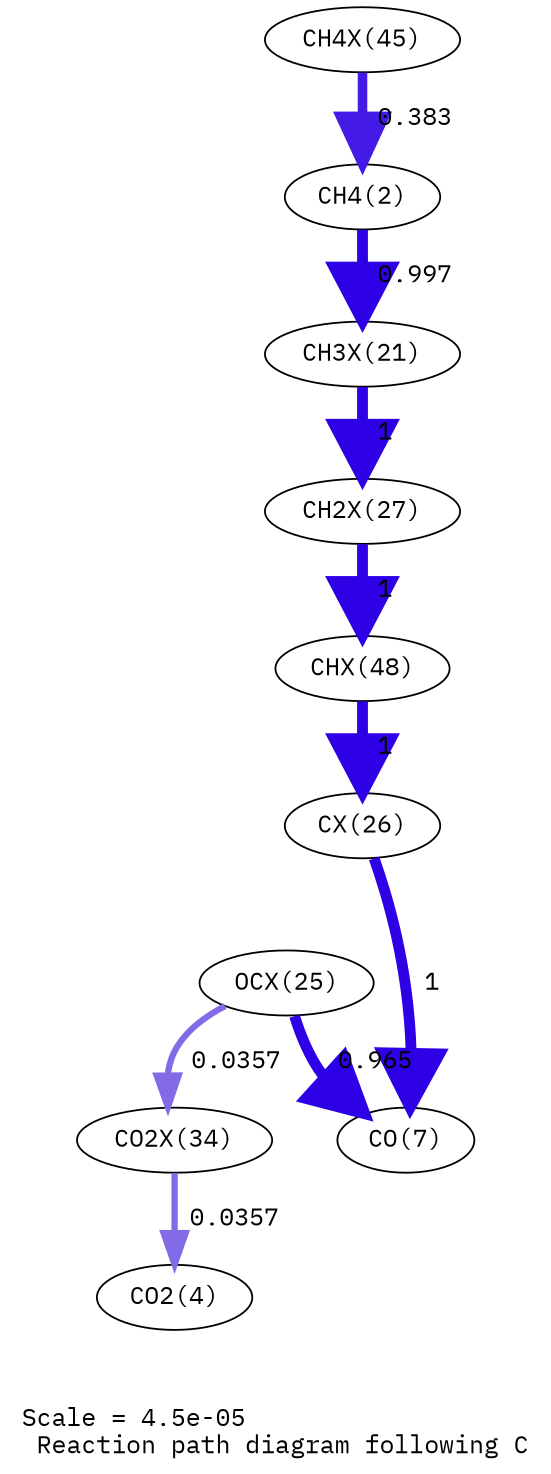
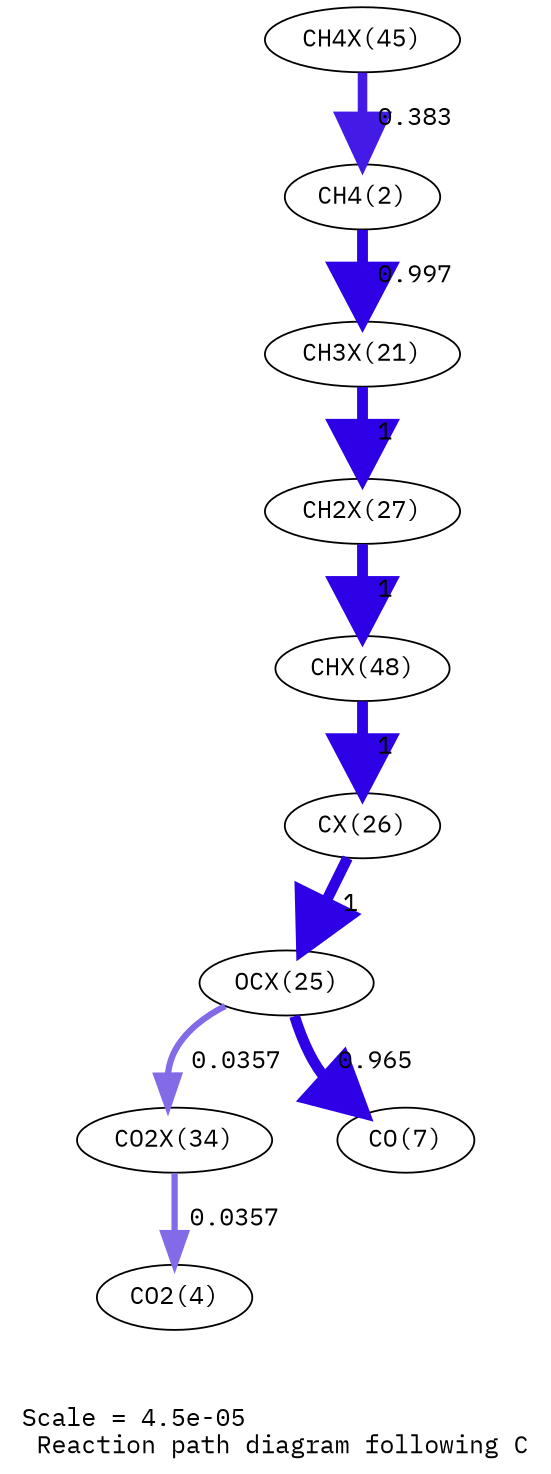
(400, 954) -> (337, 880)
